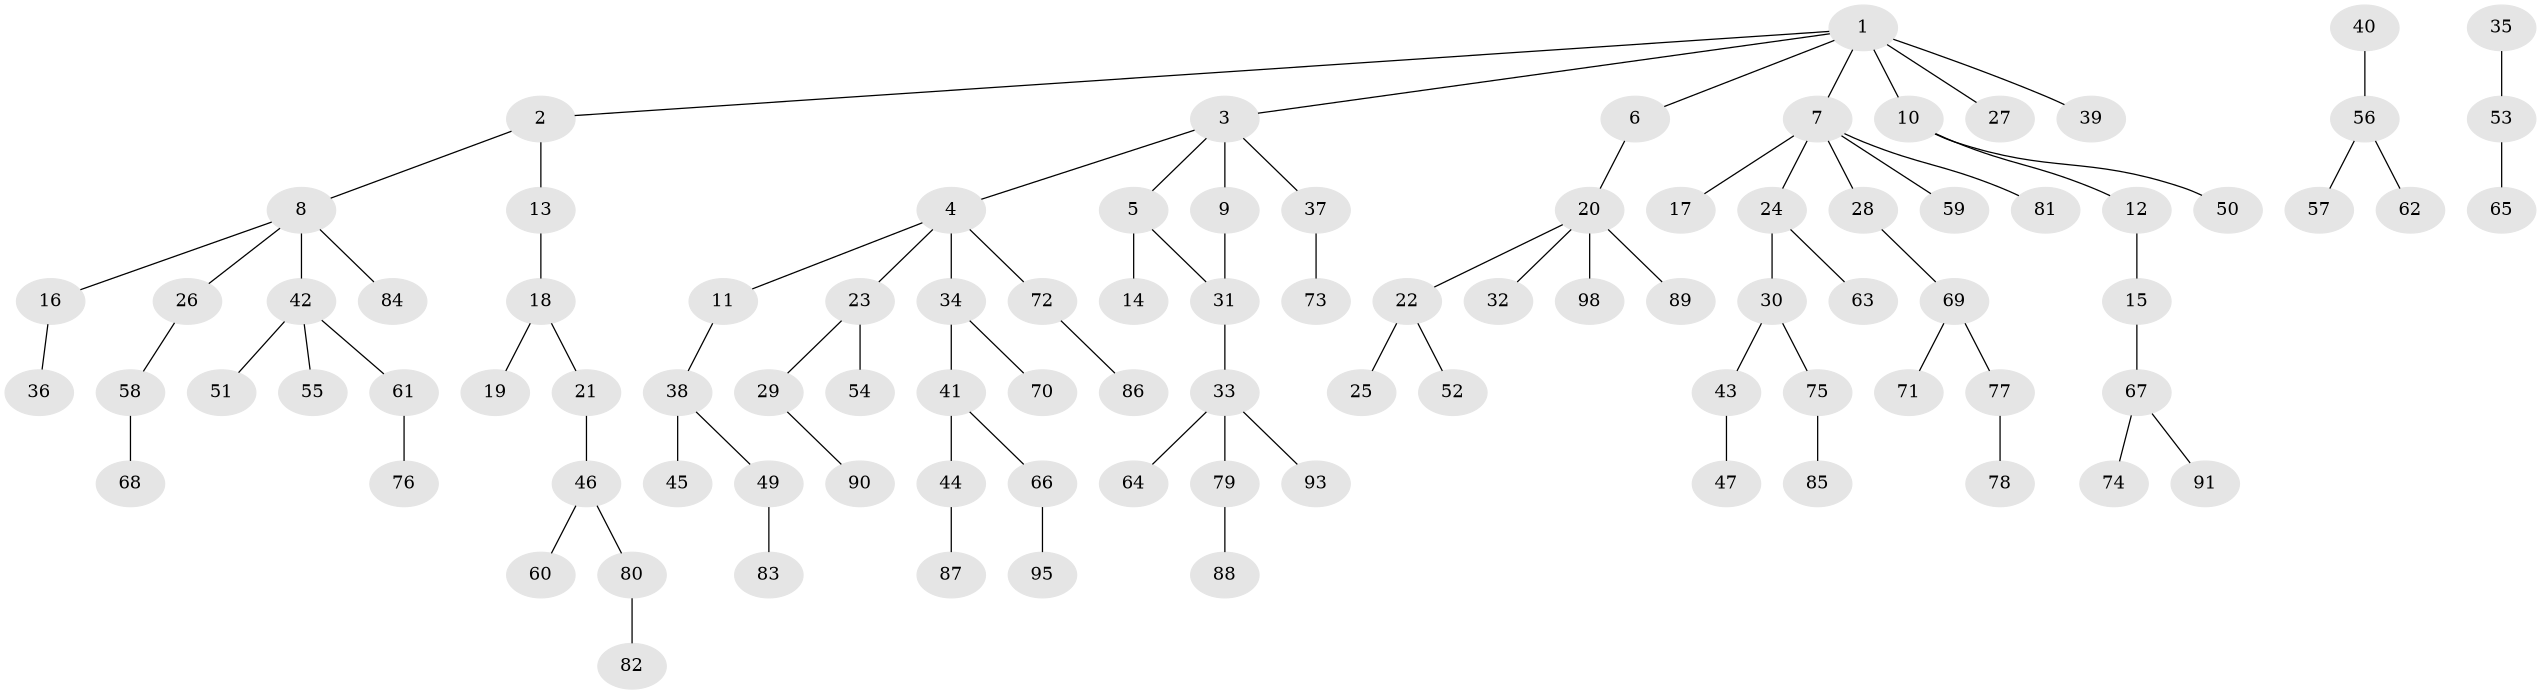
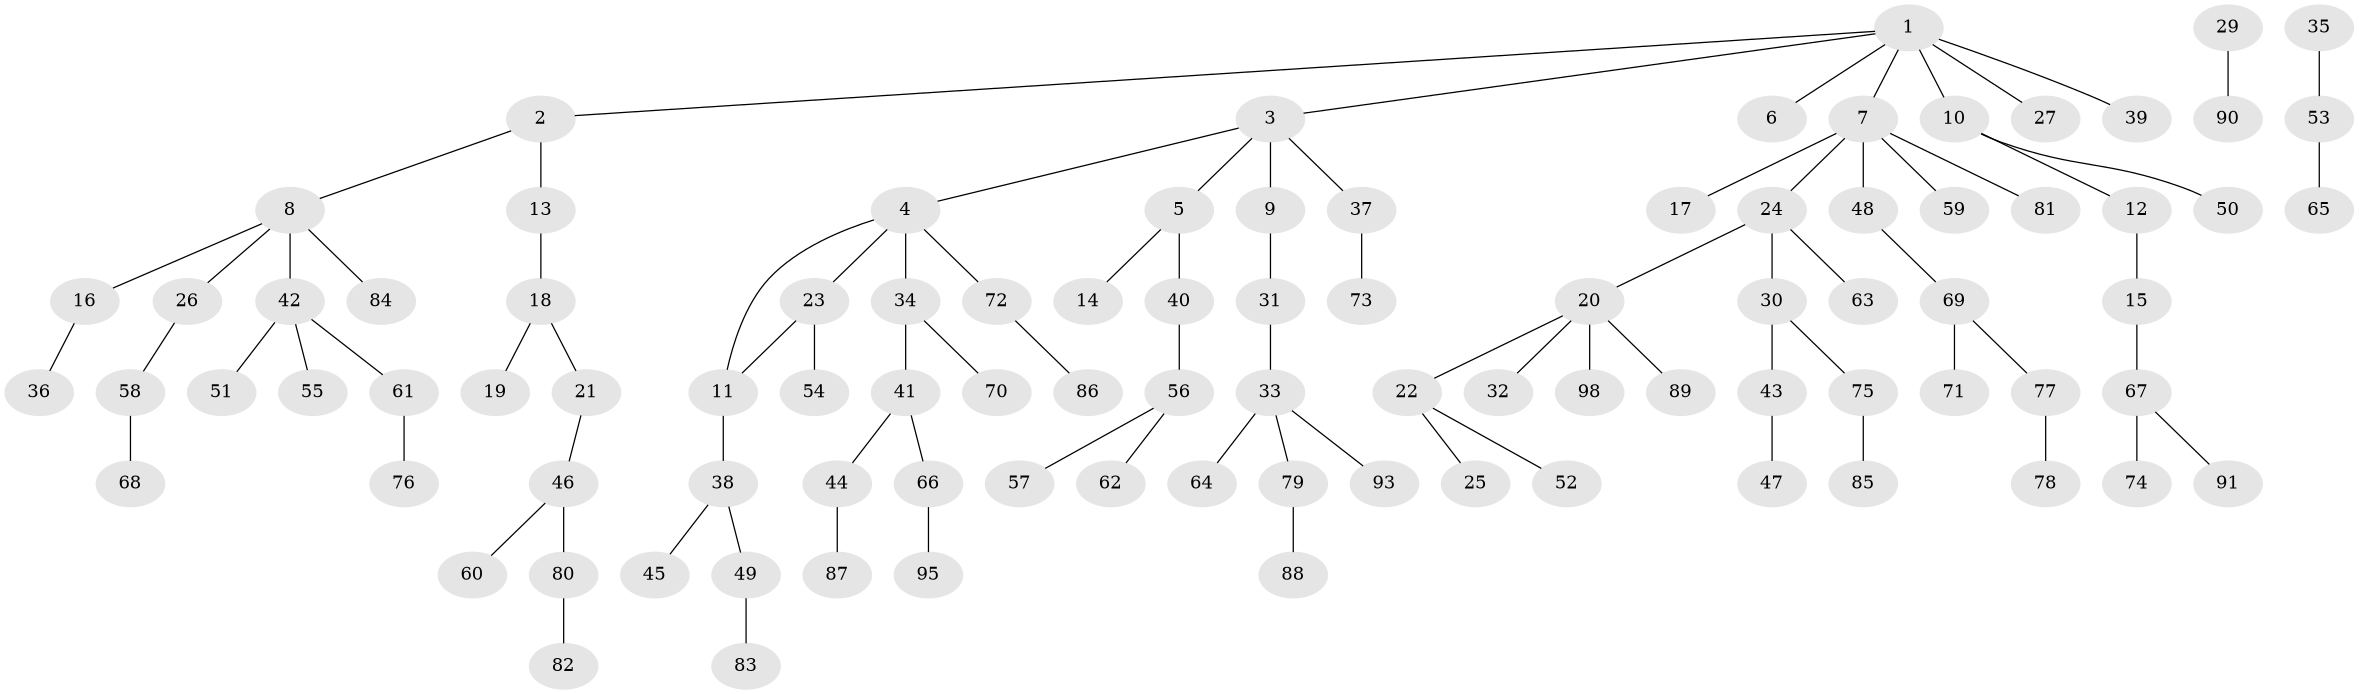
(1612, 165) -> (1681, 256)
(1863, 210) -> (1863, 210)
(1179, 256) -> (1179, 256)
(815, 347) -> (769, 347)
